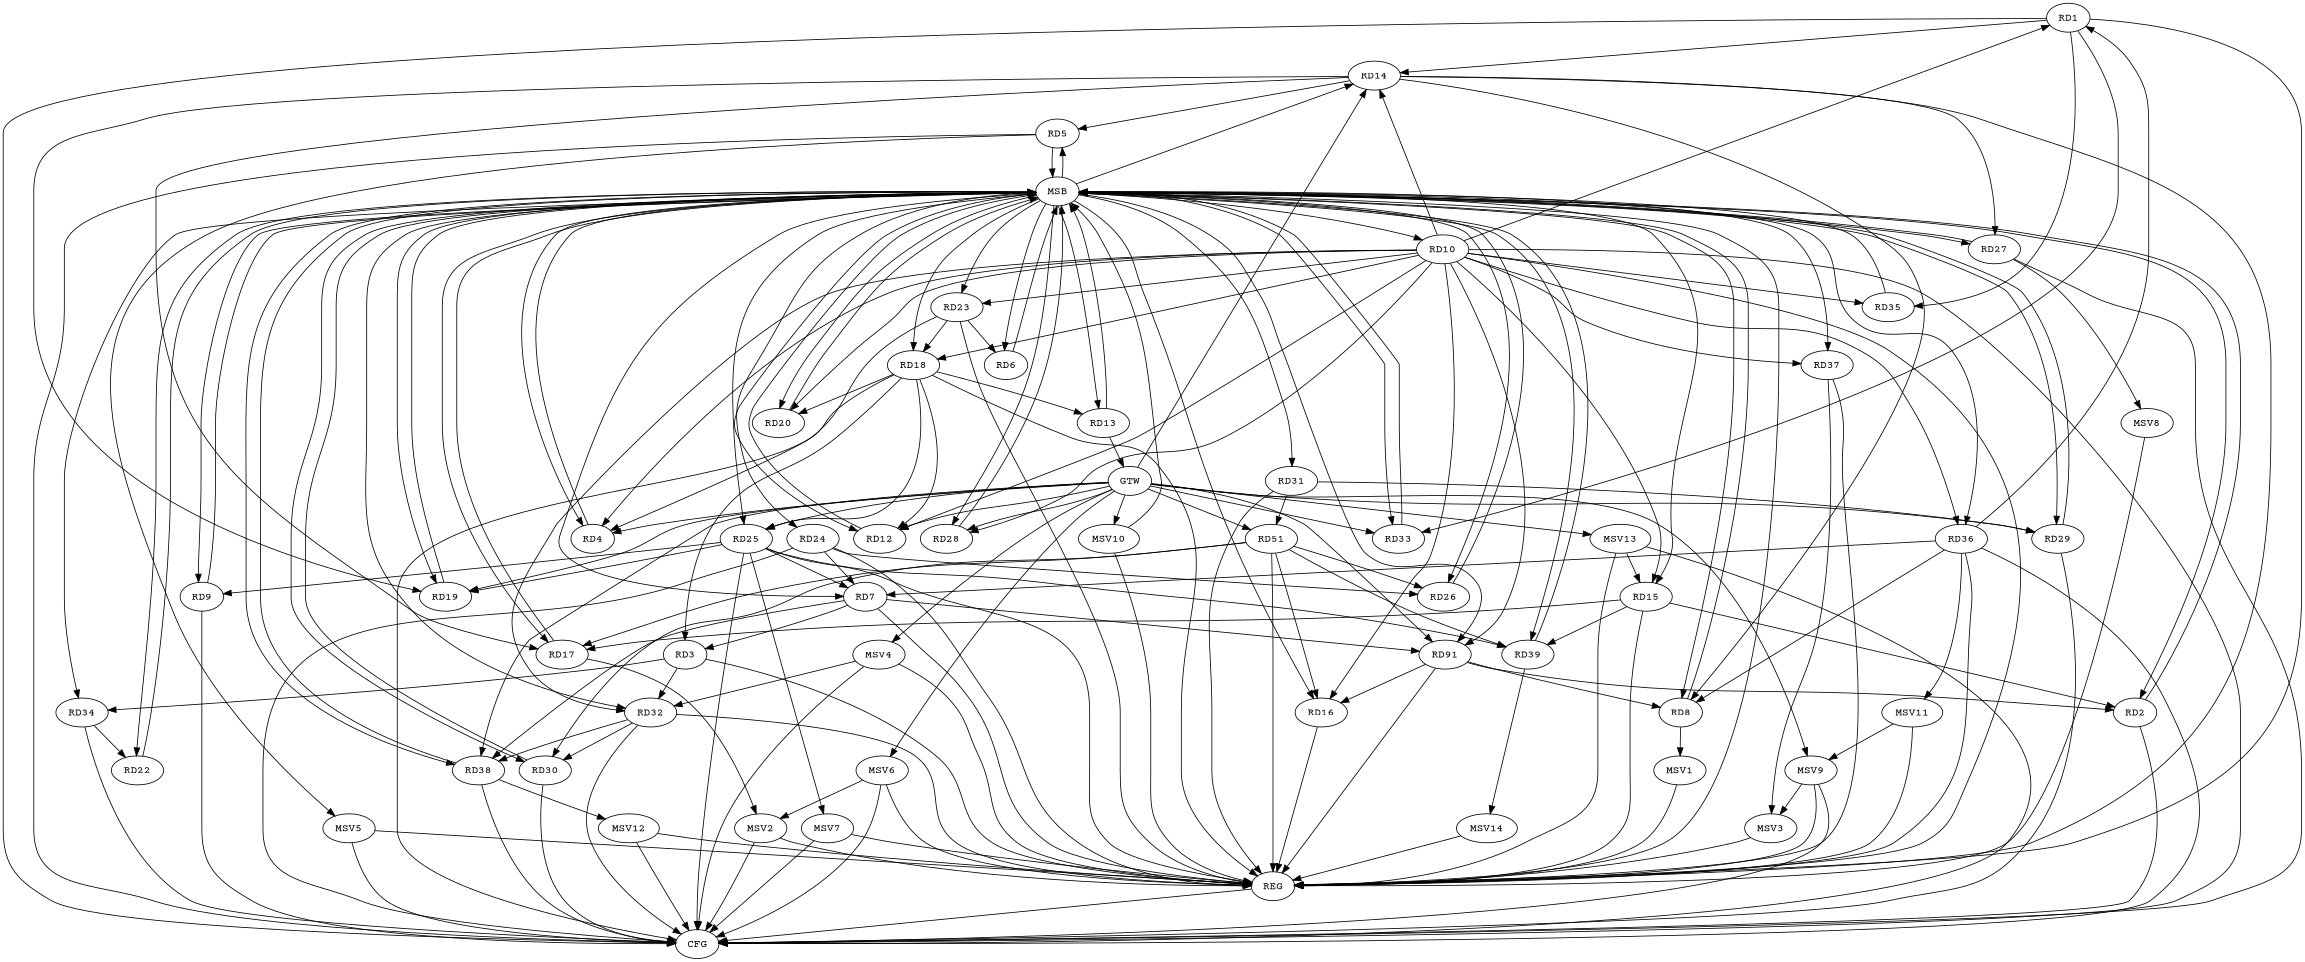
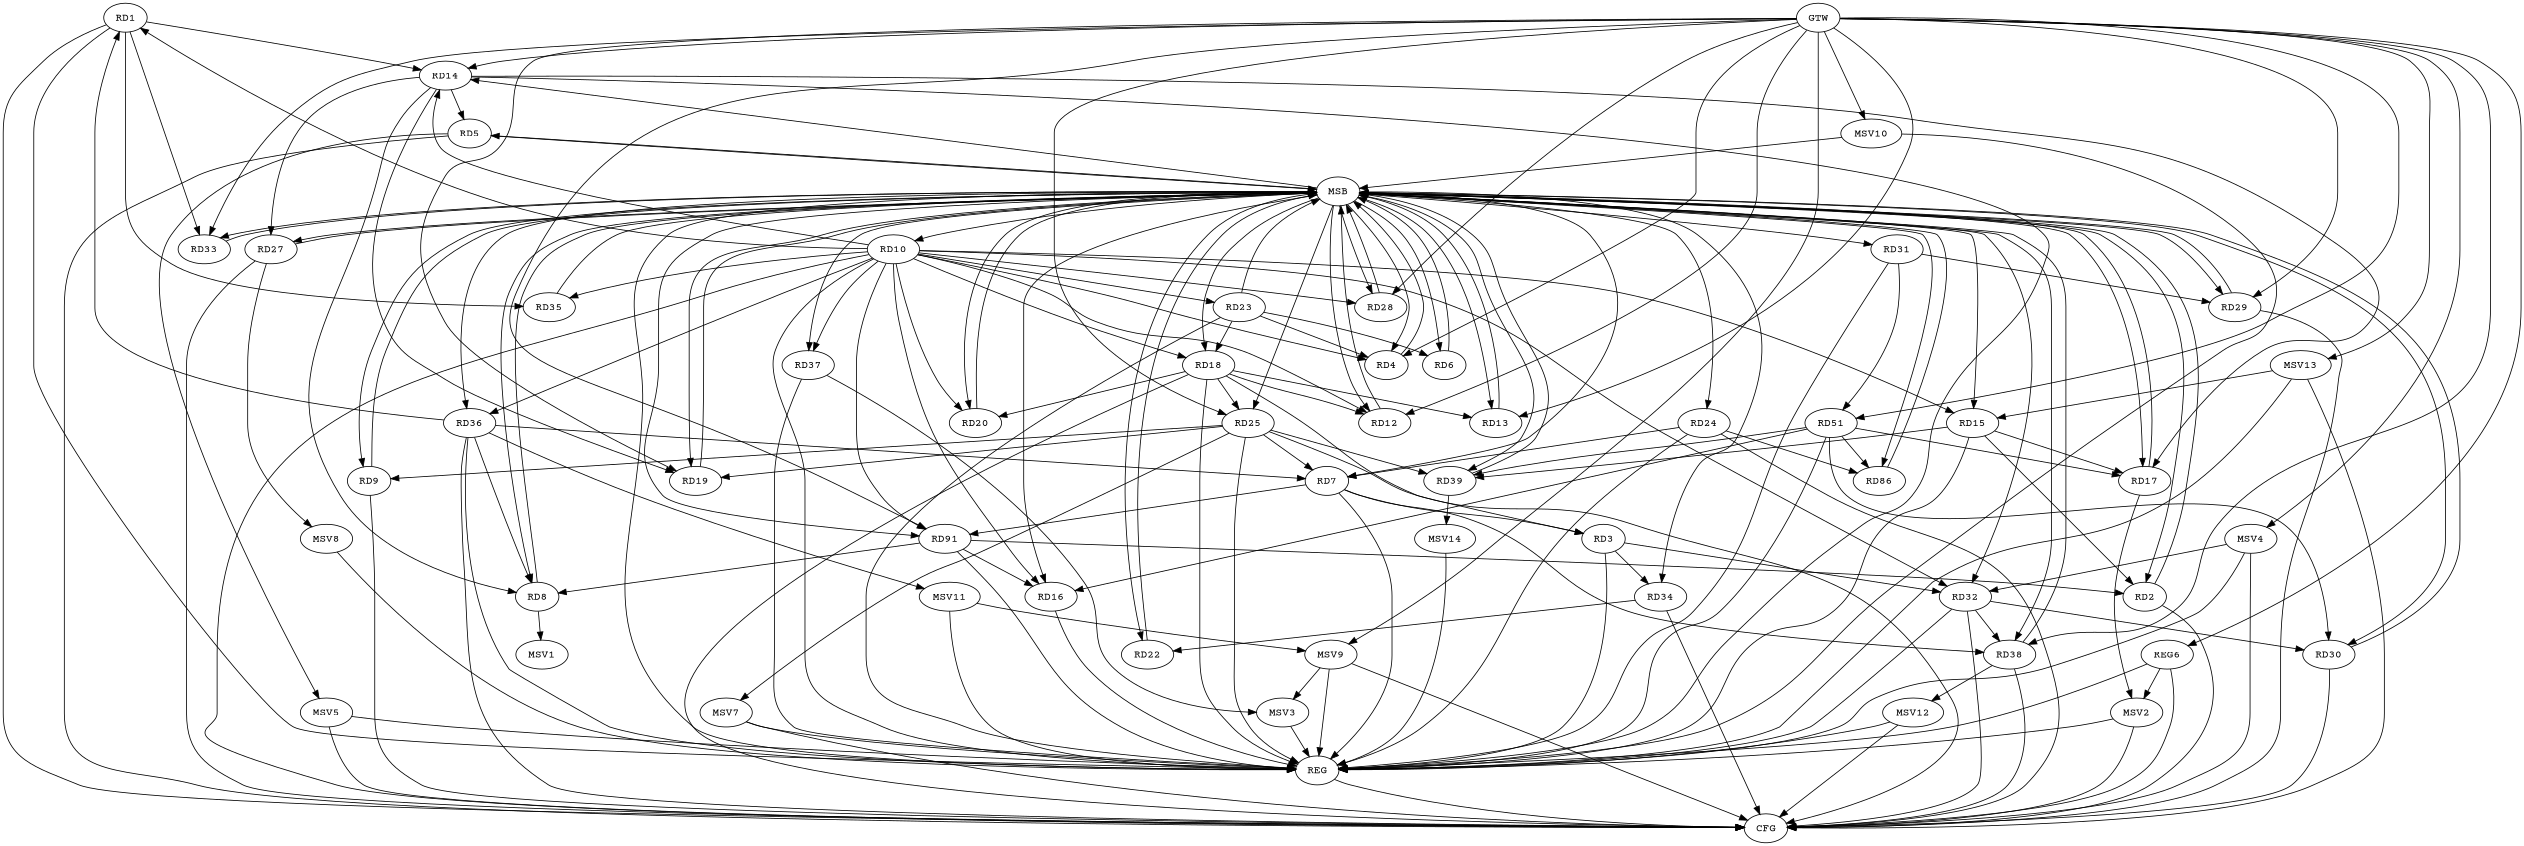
(994, 235) -> (1264, 238)
(1116, 452) -> (1809, 276)
(1443, 597) -> (1879, 481)
(882, 770) -> (2167, 655)
(1509, 875) -> none
